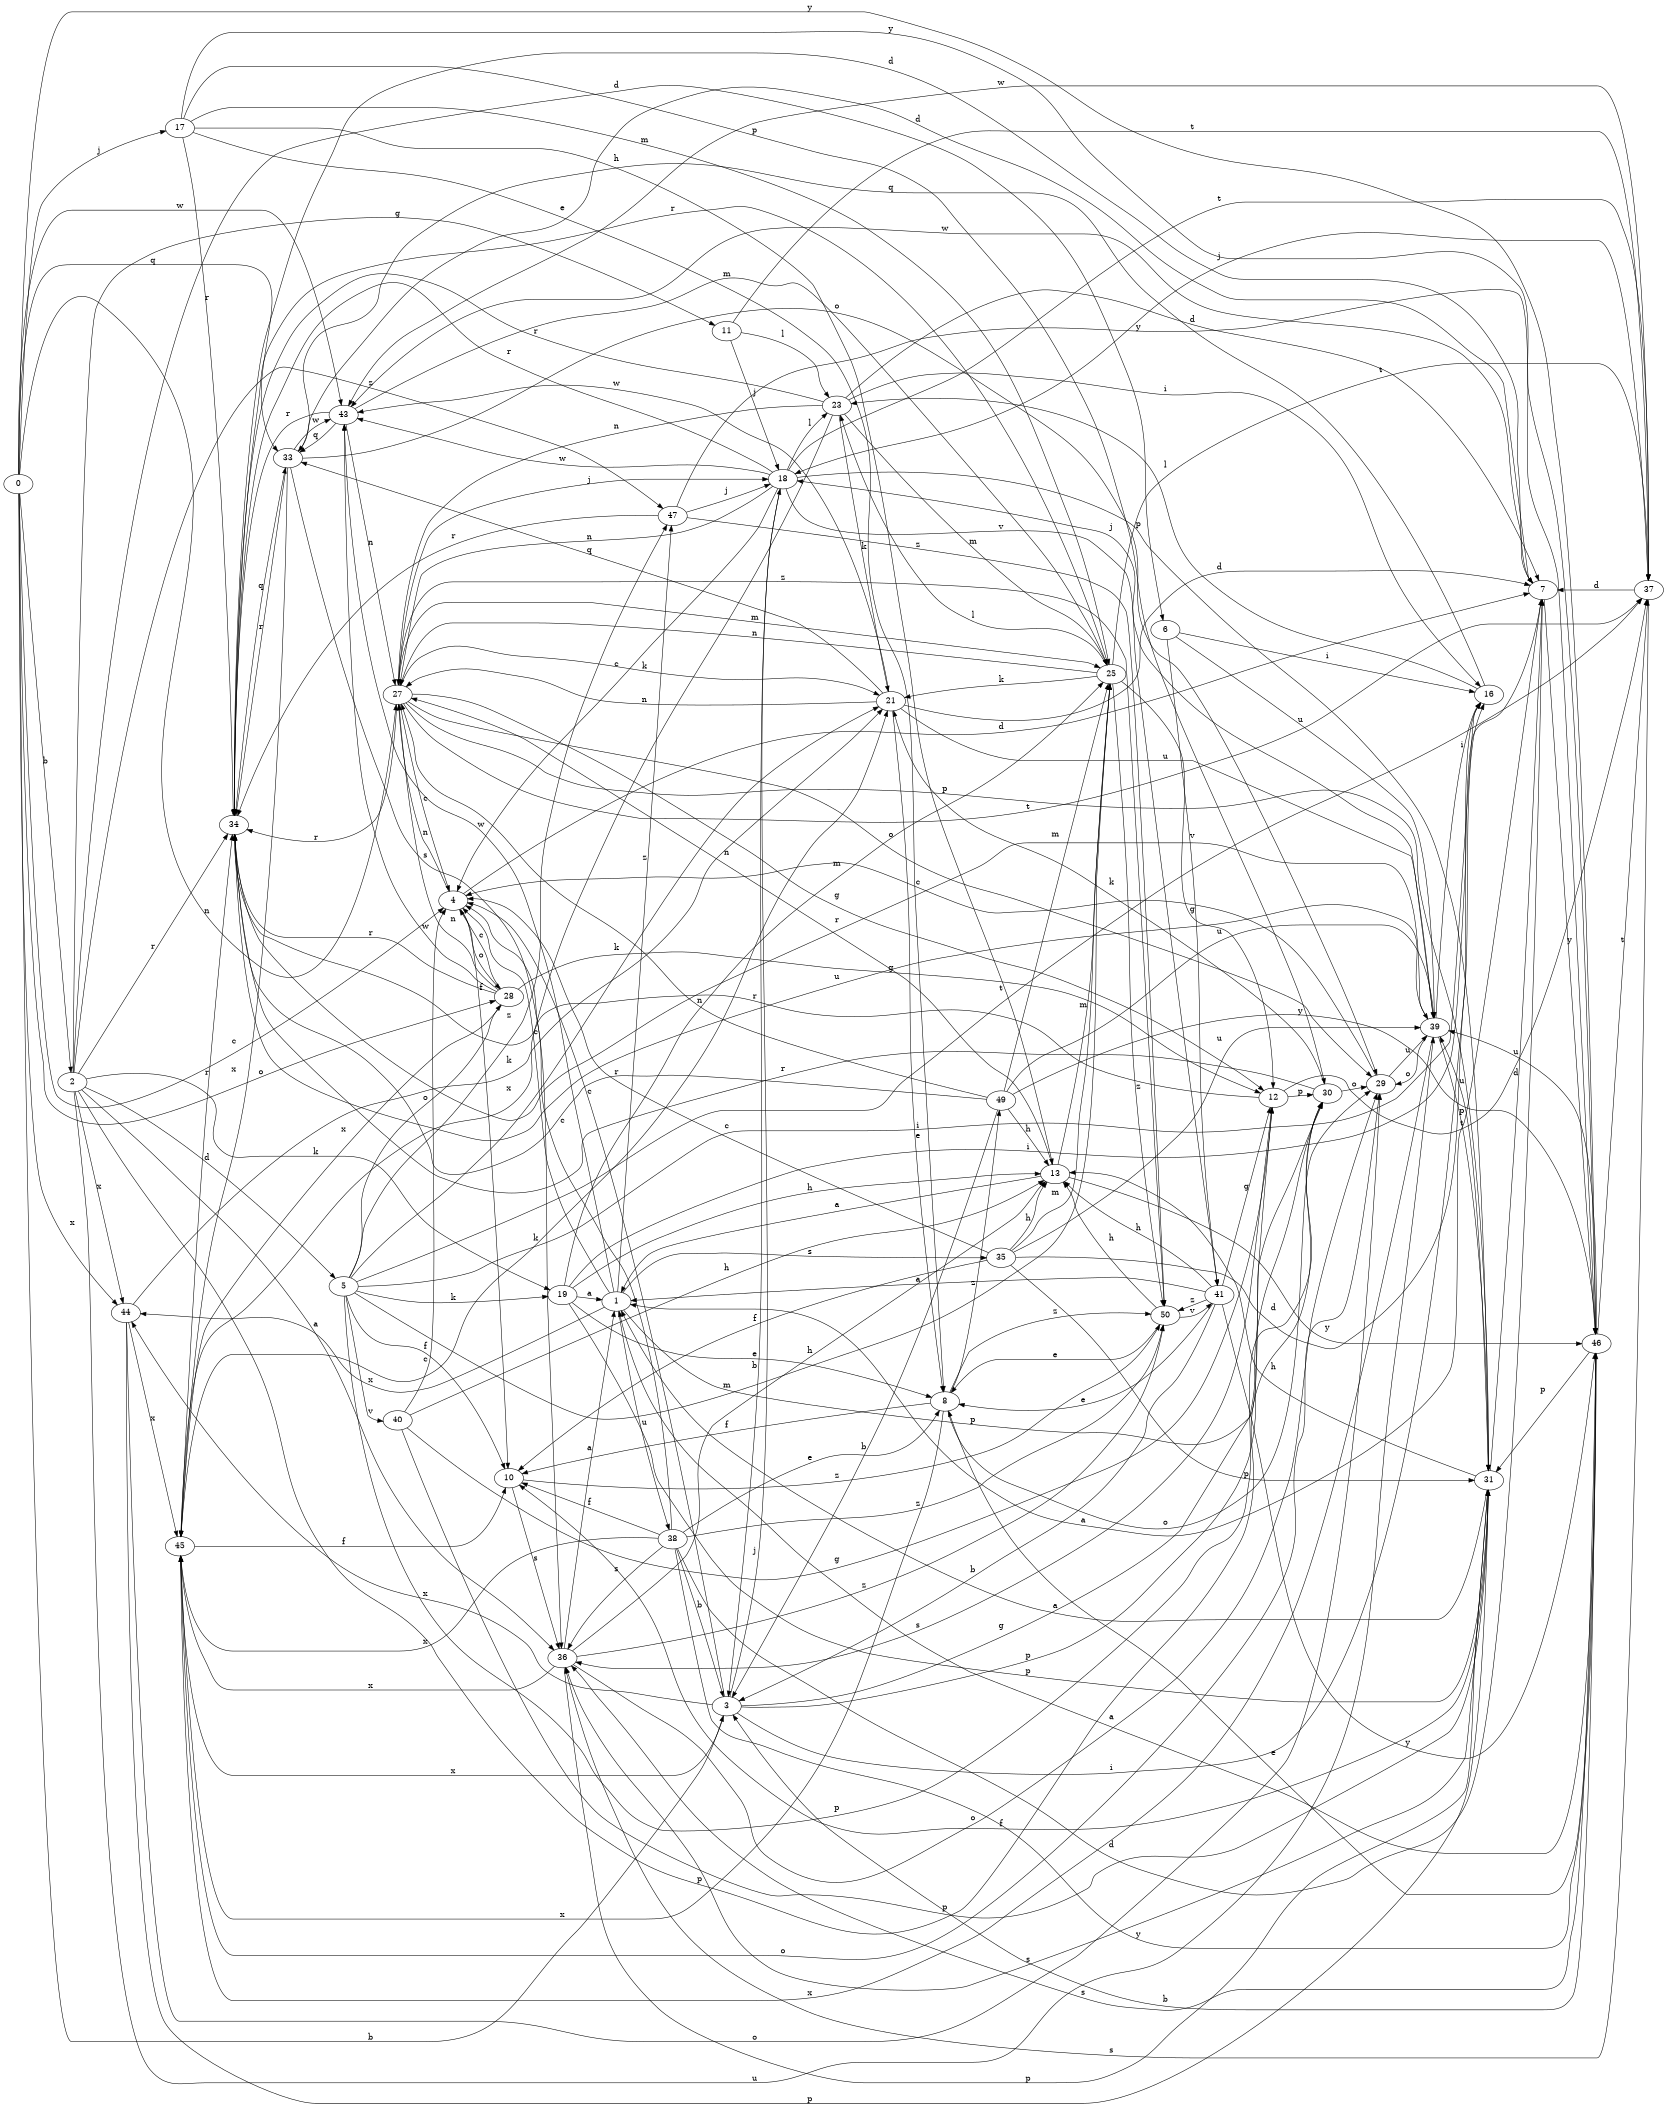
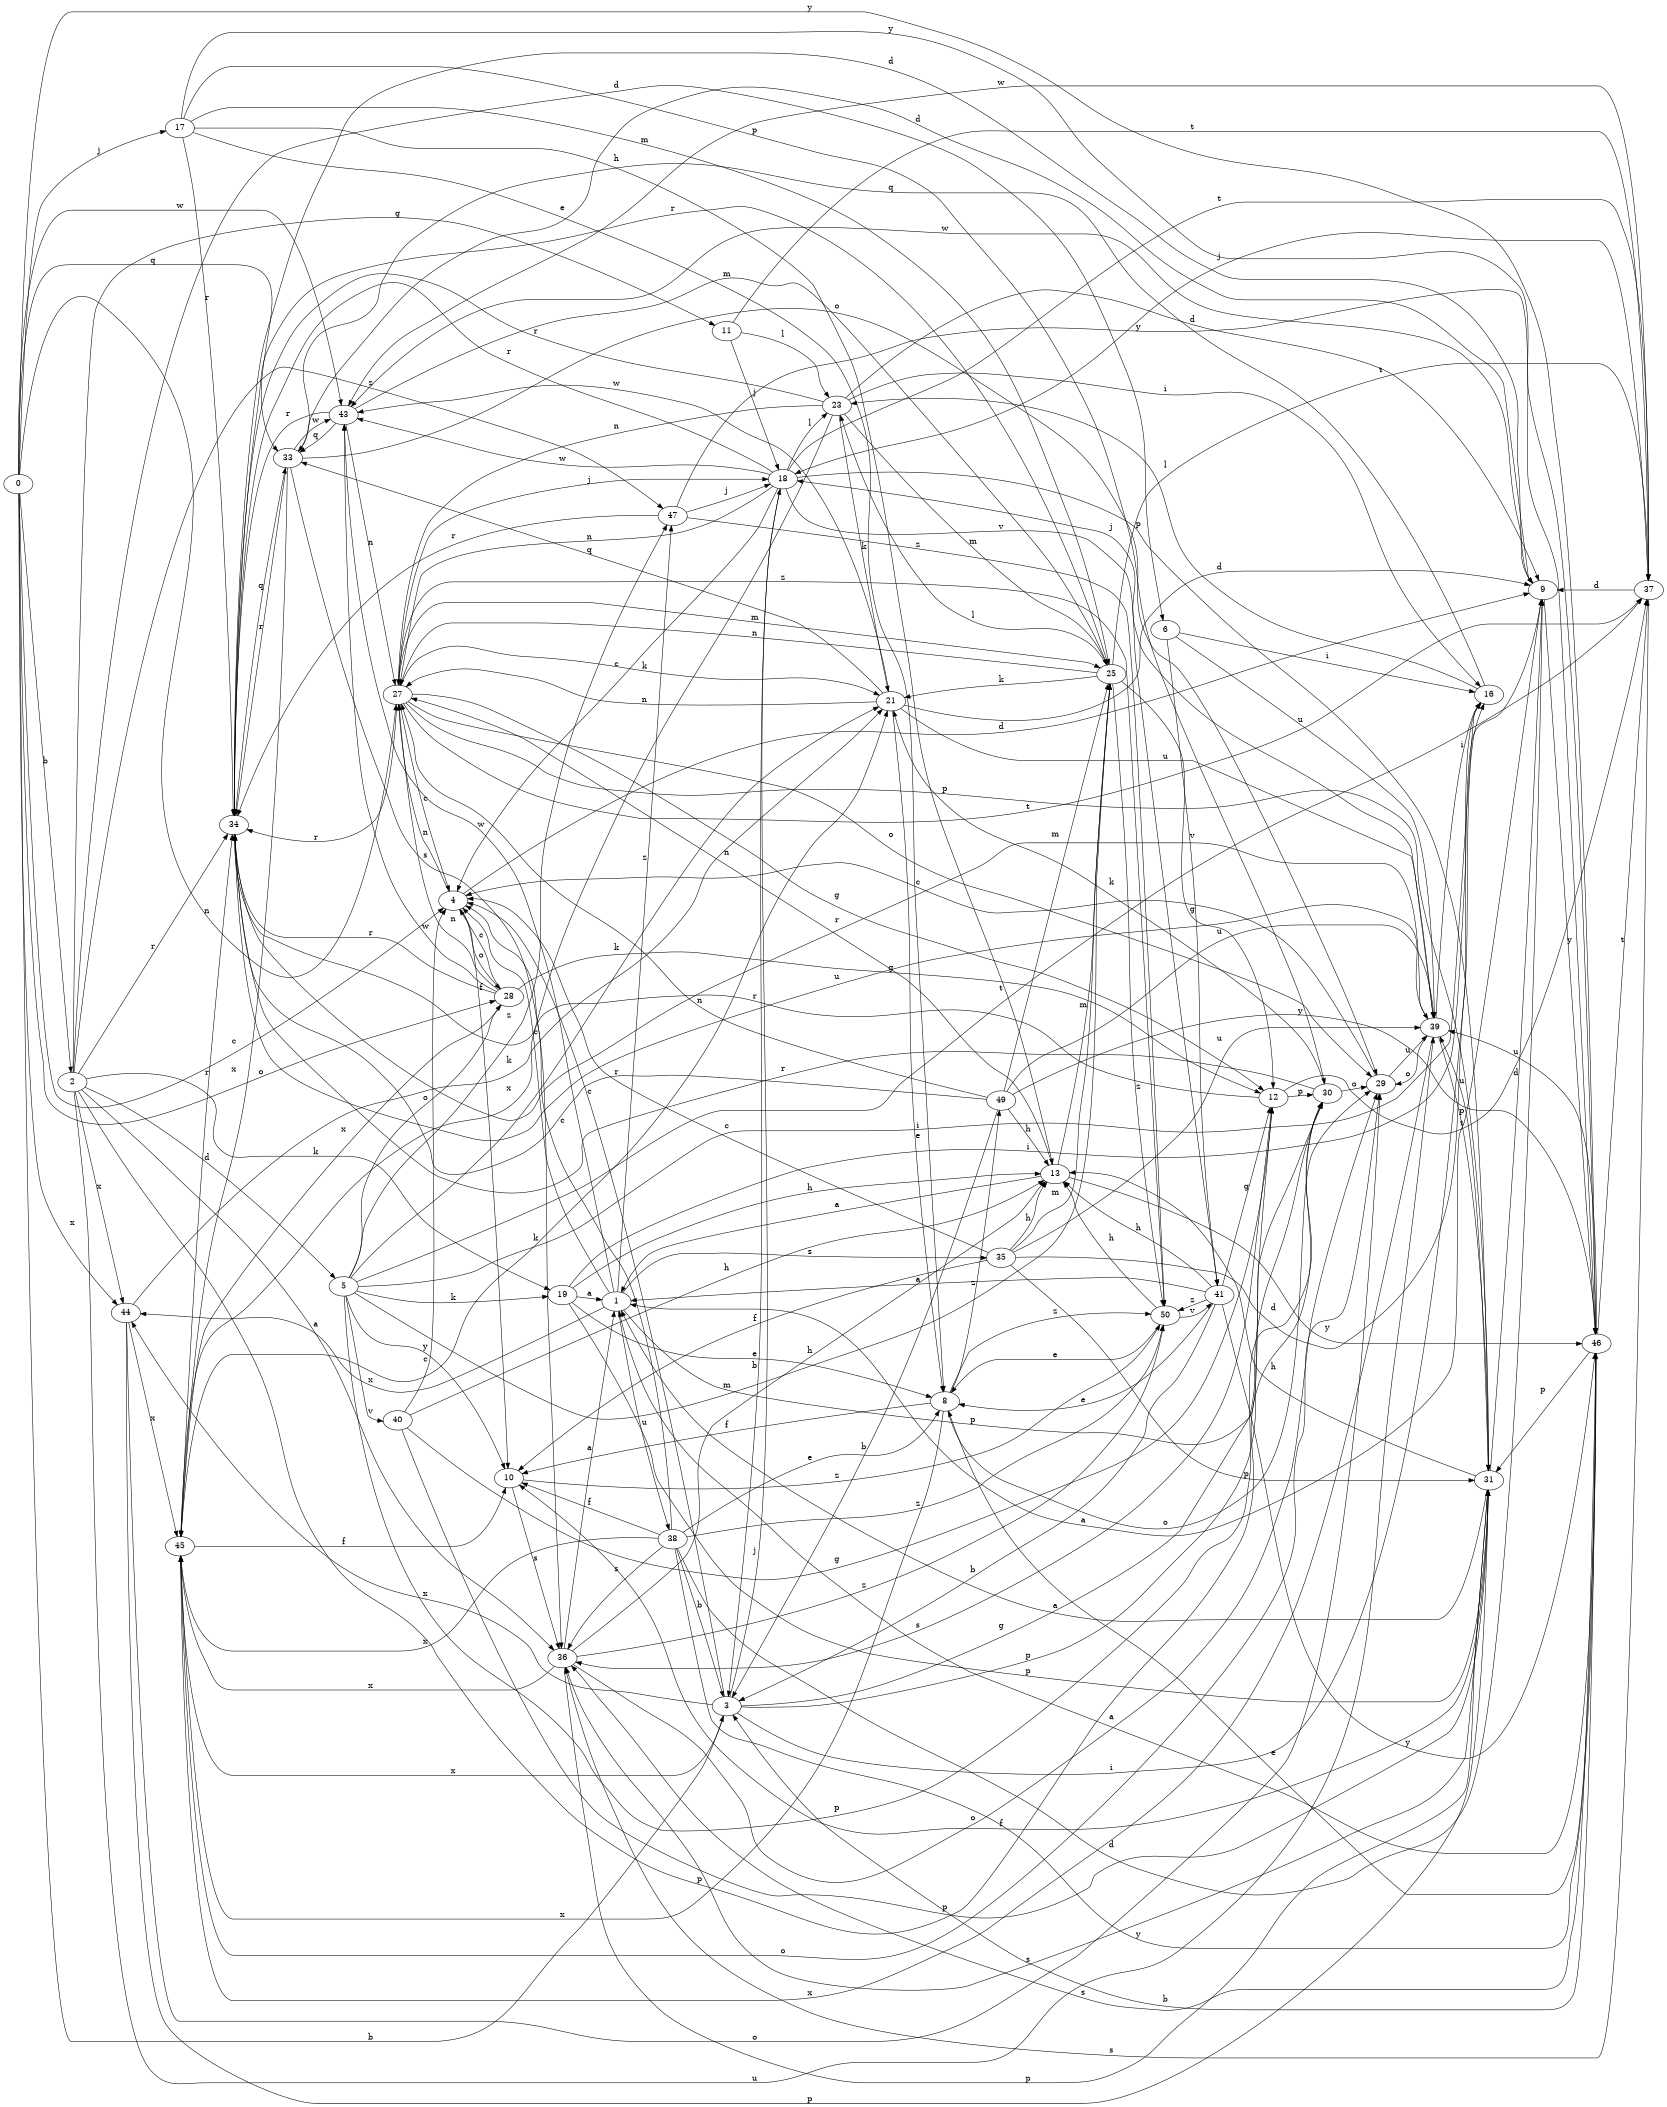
(1543, 590) -> (1543, 590)
(769, 933) -> none
(425, 1347) -> (425, 1347)
